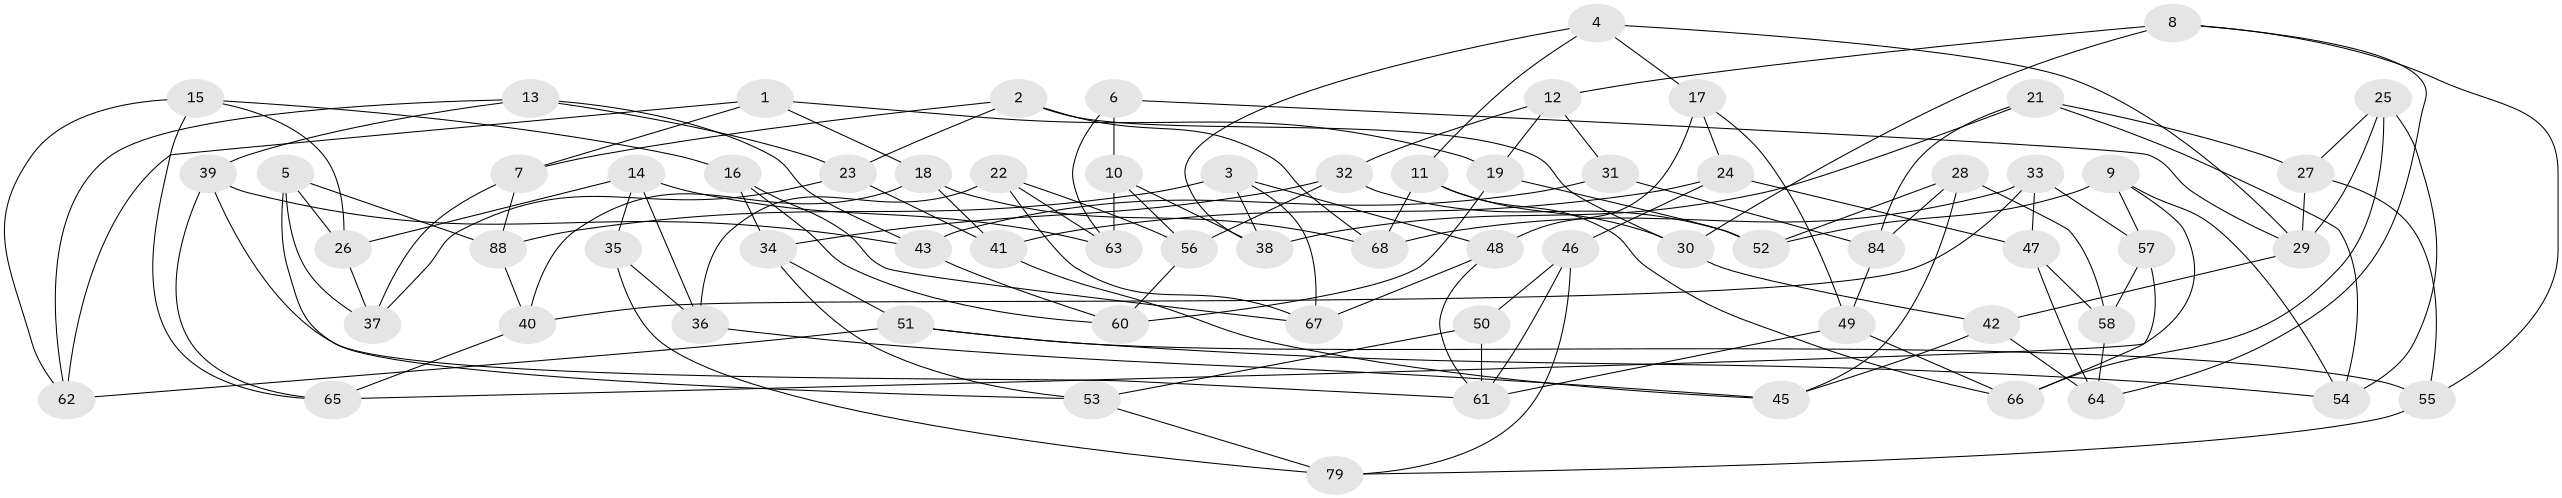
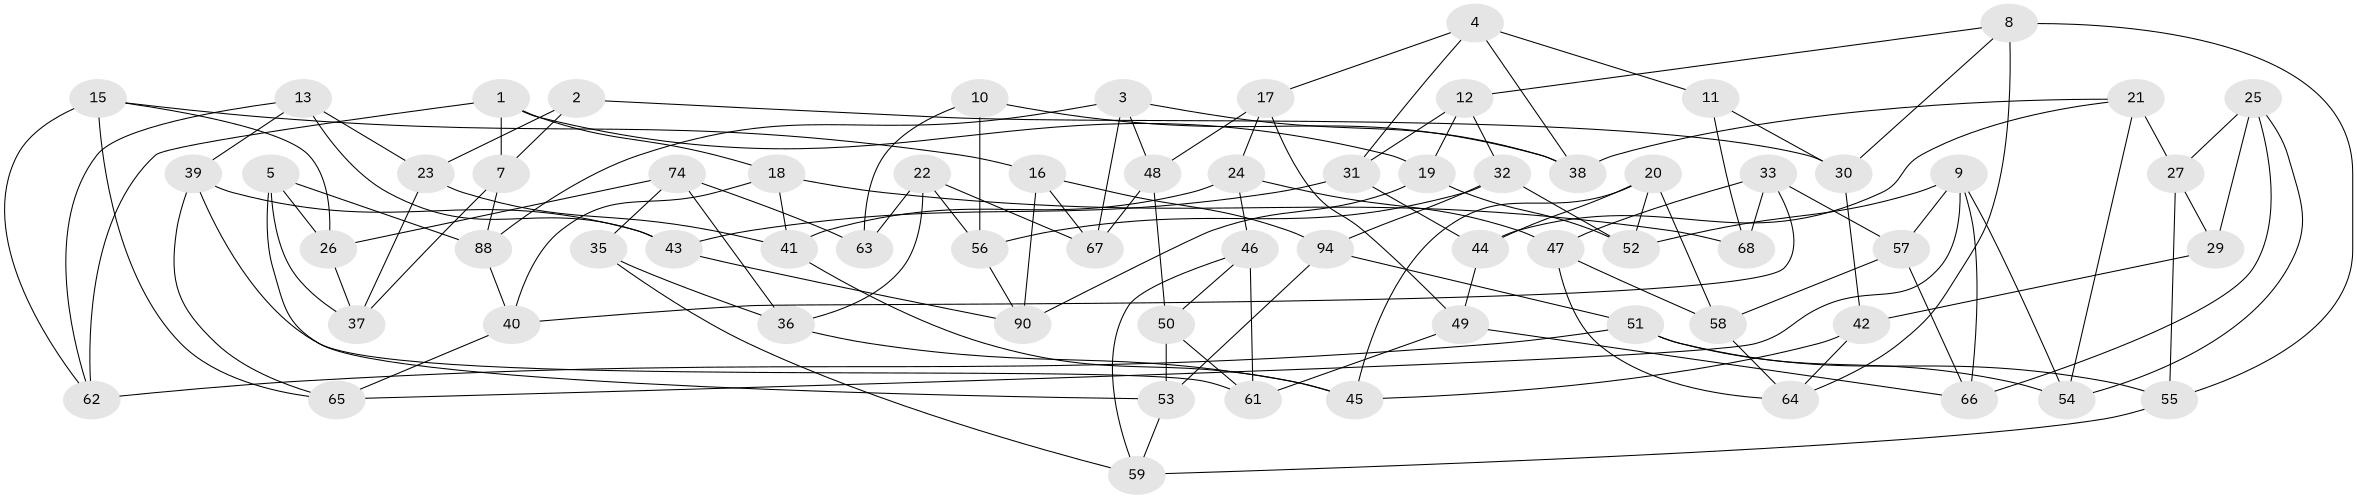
(1982, 59) -> (1412, 98)
(1114, 98) -> none
(1226, 138) -> none
(636, 174) -> (677, 174)
(1960, 174) -> (1653, 174)
(768, 249) -> (1325, 249)
(1876, 249) -> (1480, 249)
(1707, 303) -> (1977, 286)
(1440, 321) -> (1159, 246)
(1120, 325) -> (1023, 325)
(1335, 475) -> (1137, 475)
